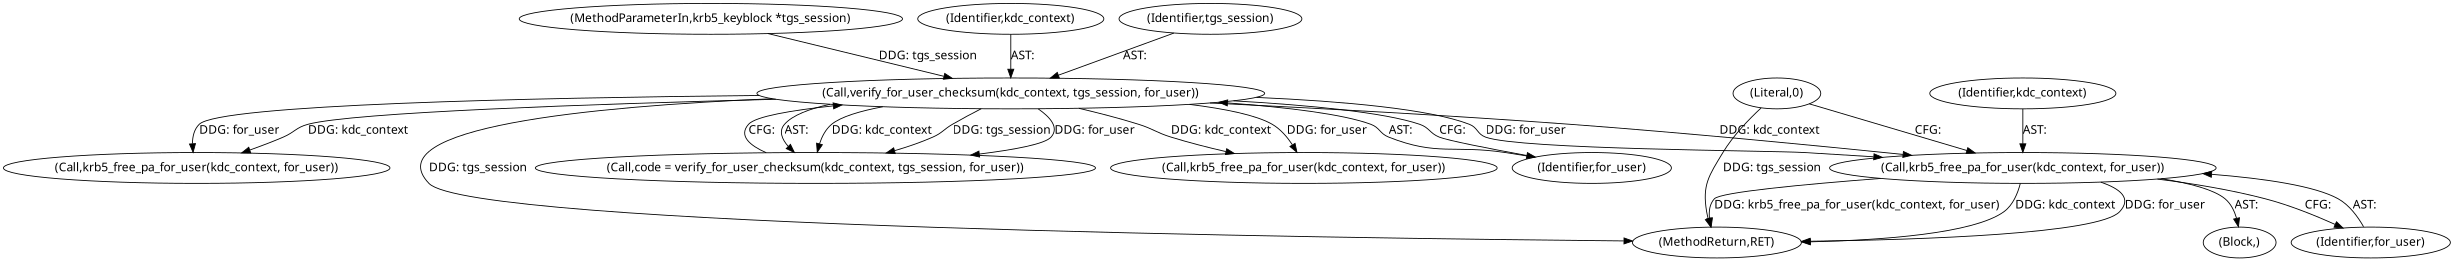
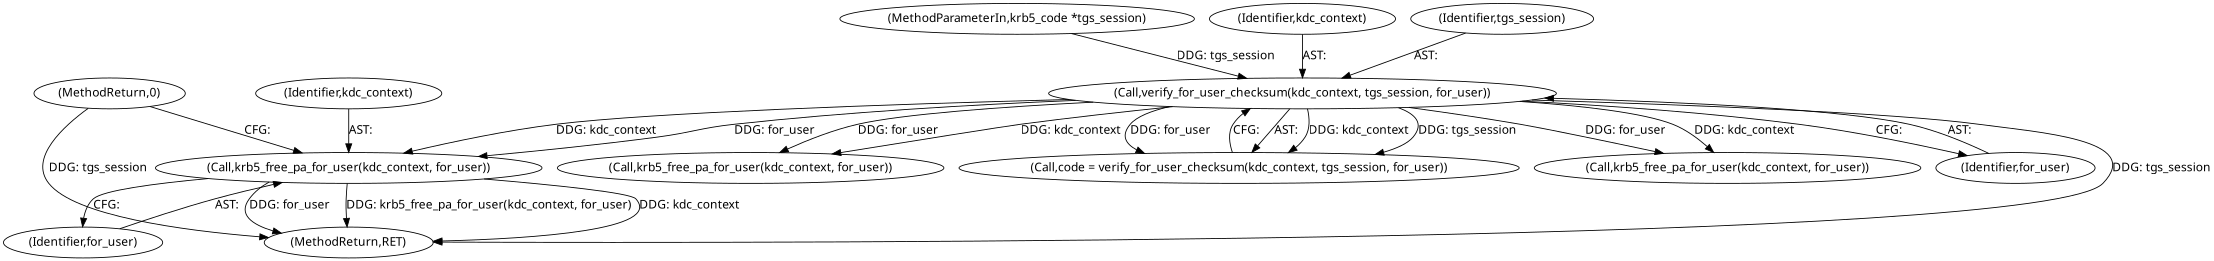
(711, 19) -> (1017, 19)
(1777, 93) -> (110, 93)
(2240, 243) -> none
